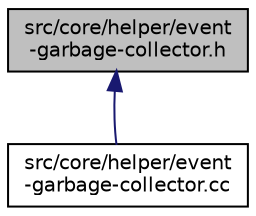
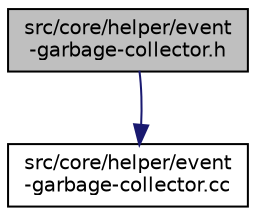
(115, 118) -> (141, 98)
